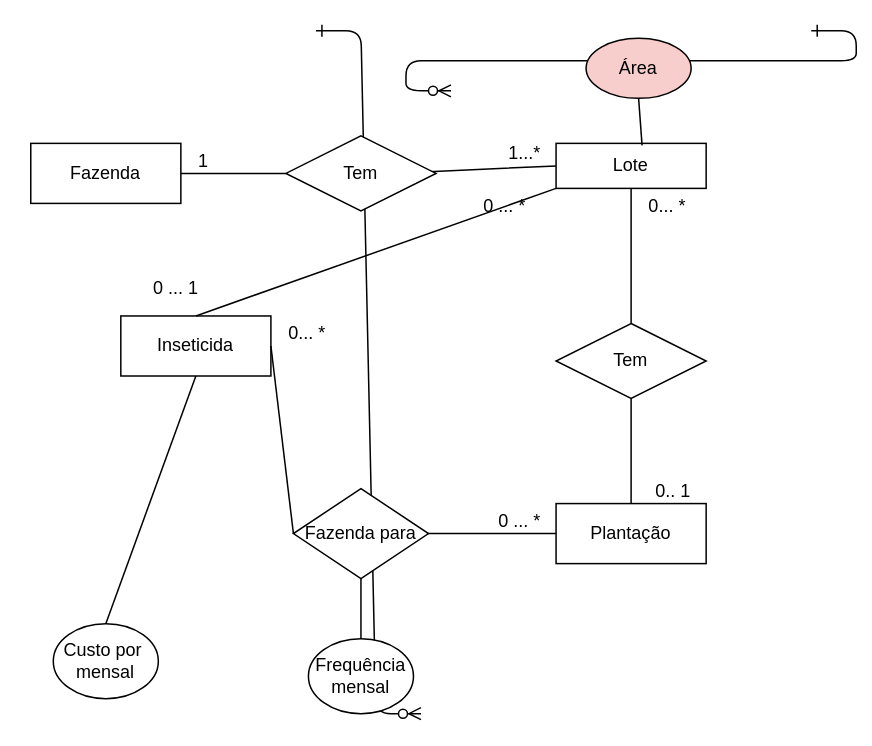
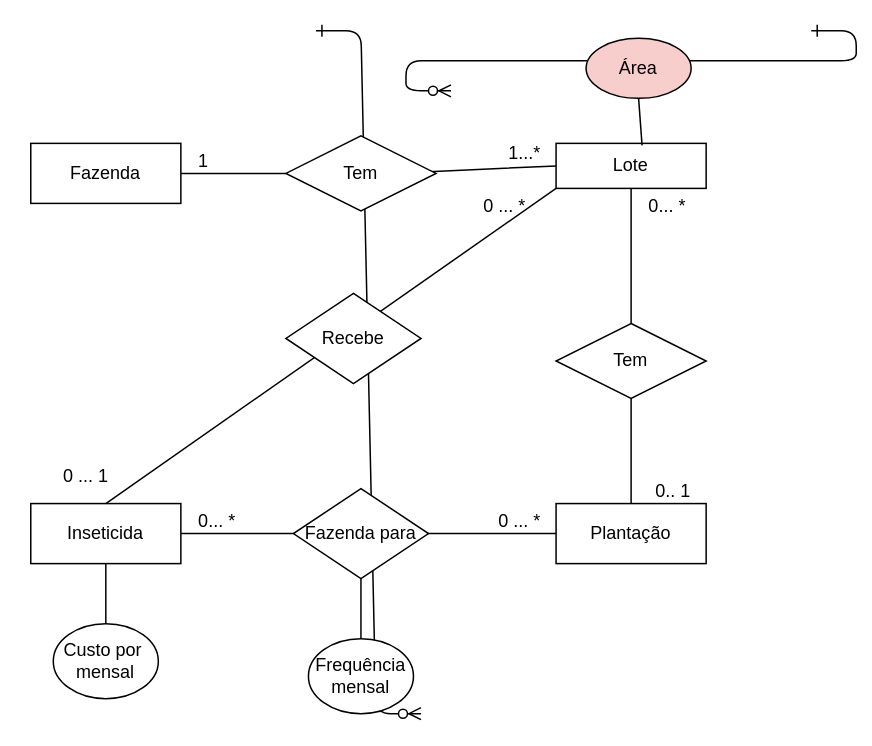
none -> (353, 338)
(196, 346) -> (106, 533)
